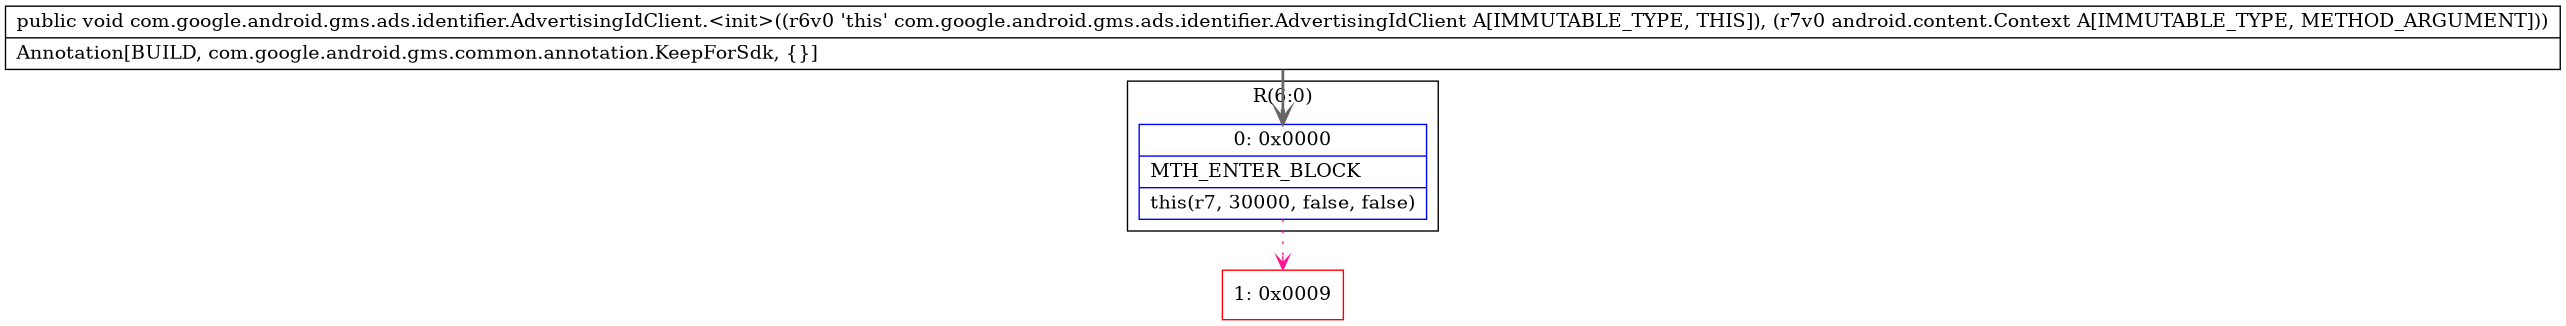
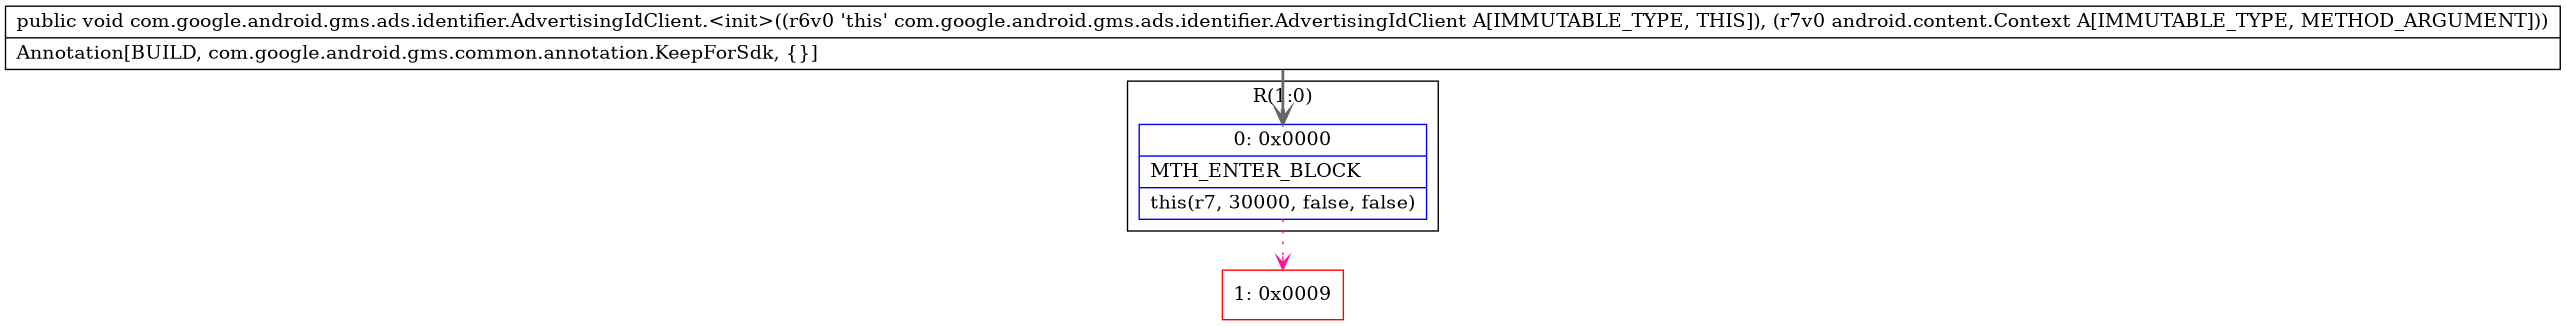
(1283, 97) -> (1283, 97)
